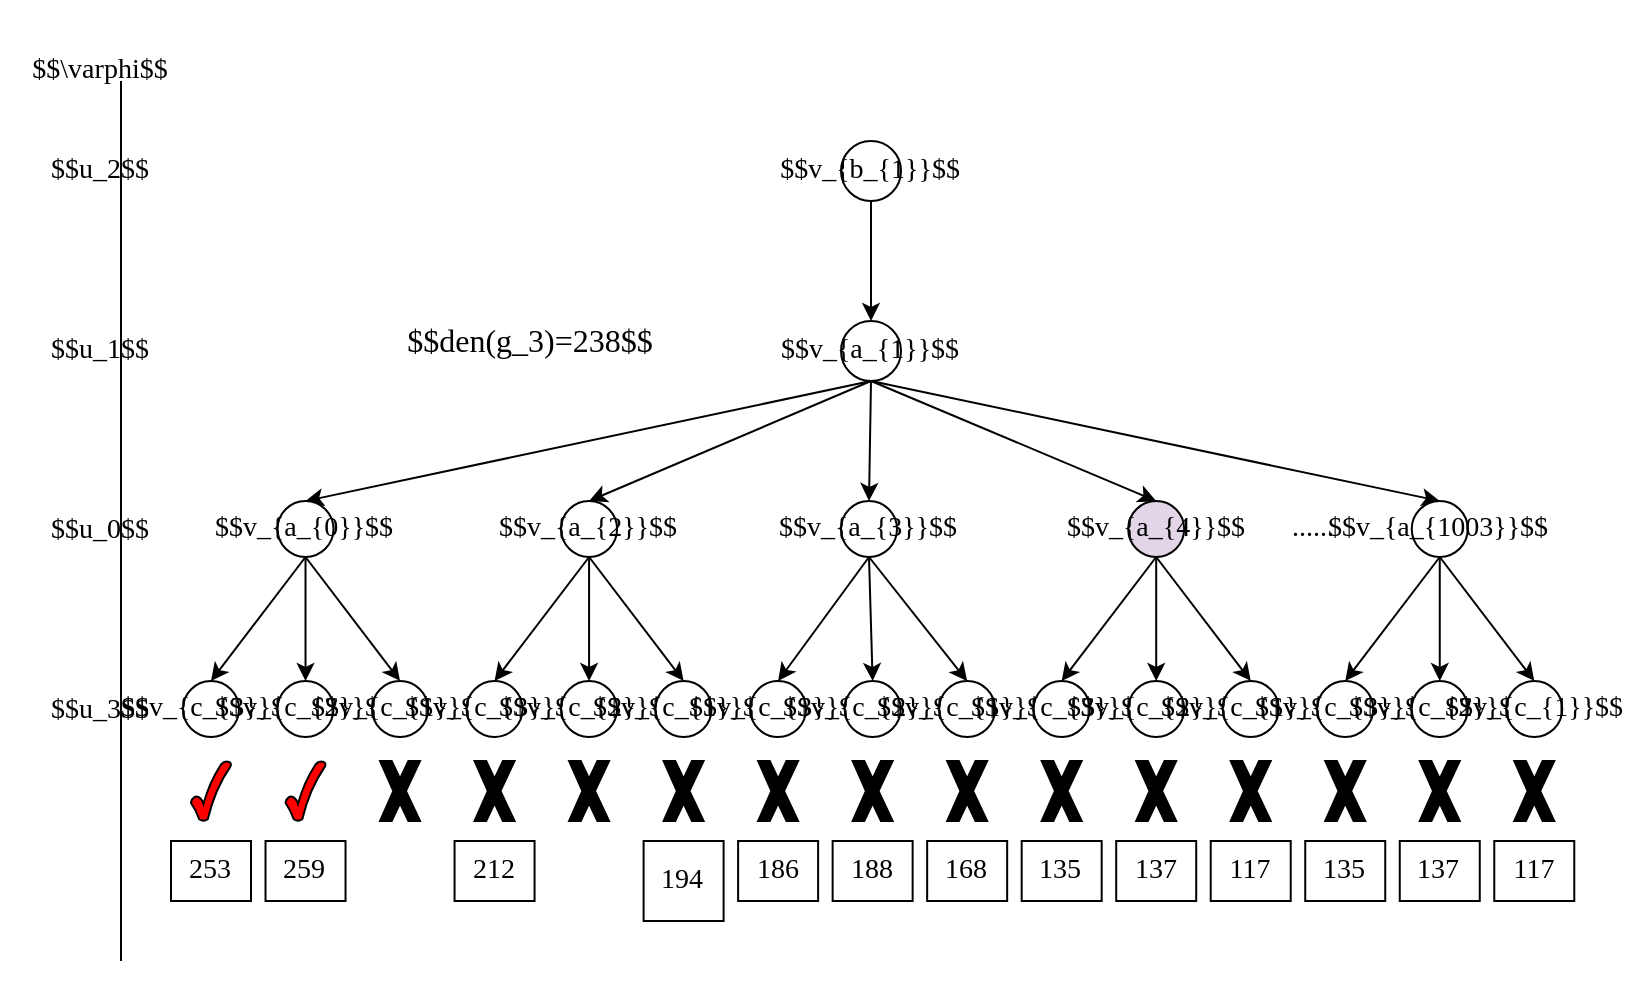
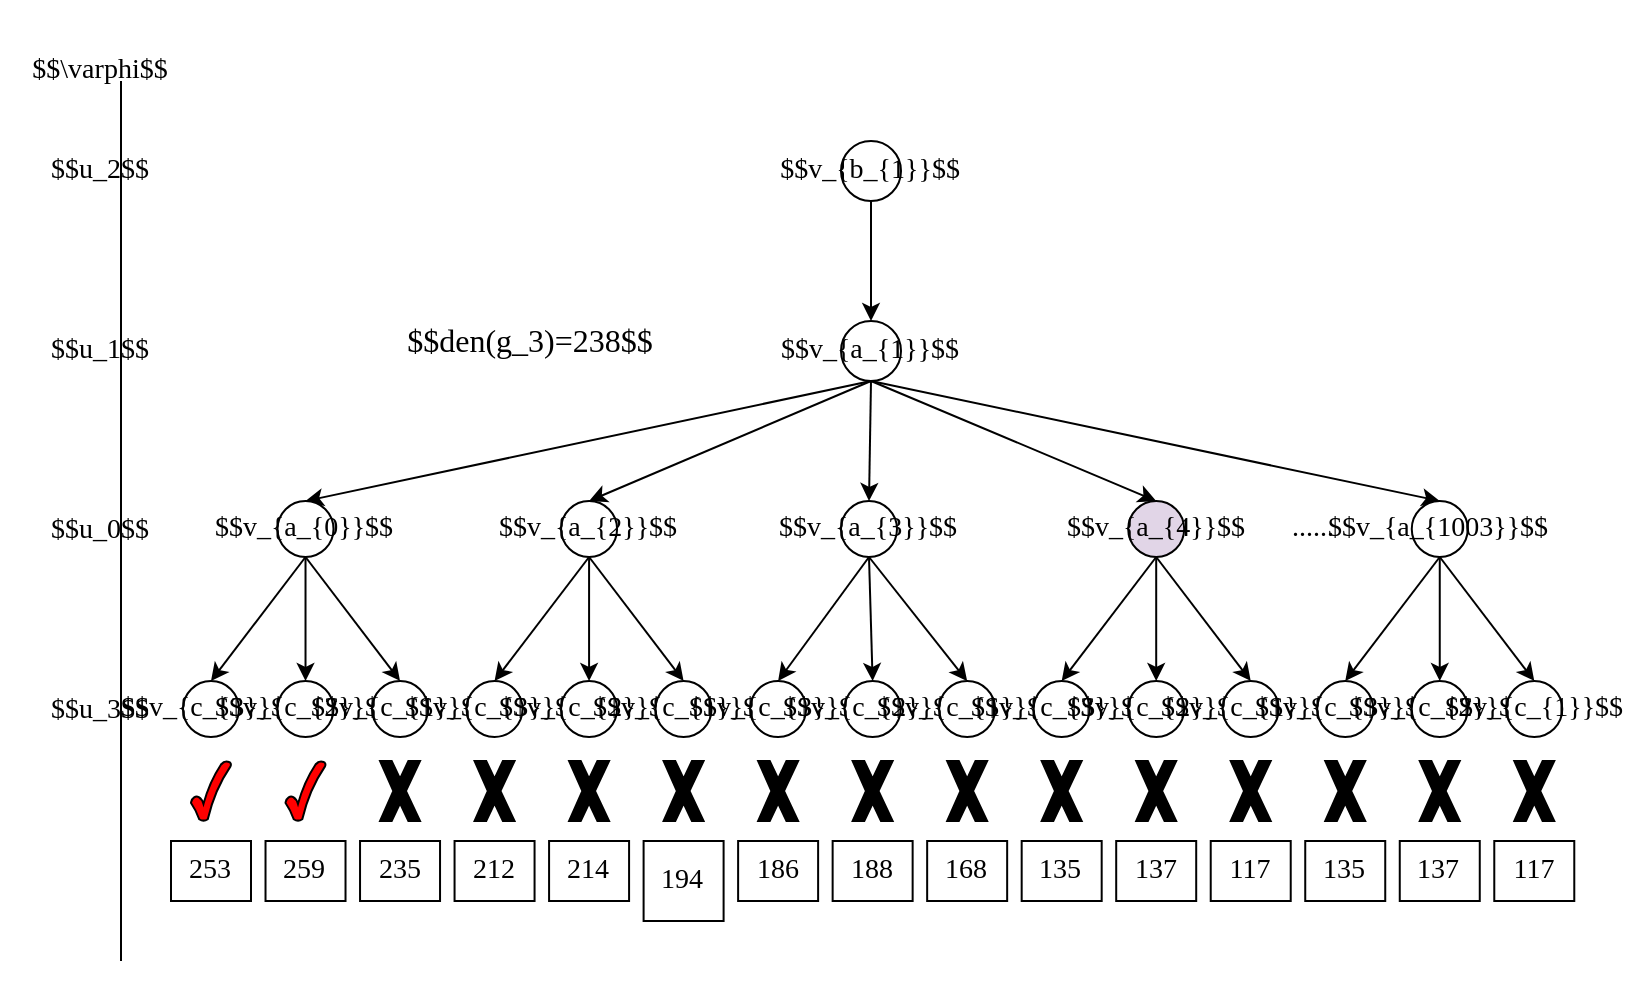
none -> (400, 871)
none -> (589, 871)
